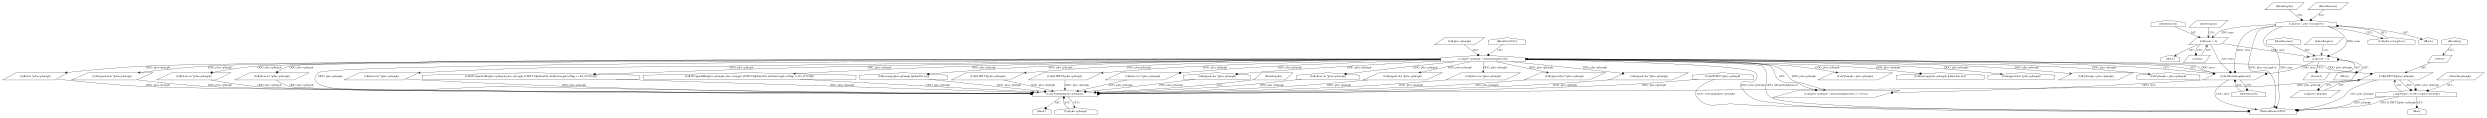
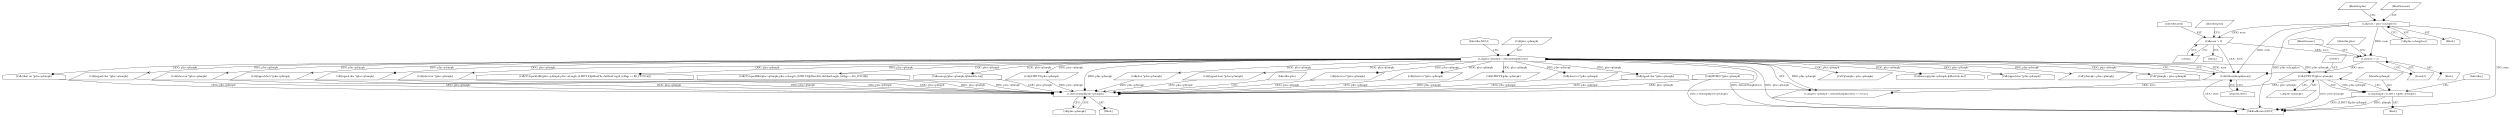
(2448, 49) -> (2437, 85)
